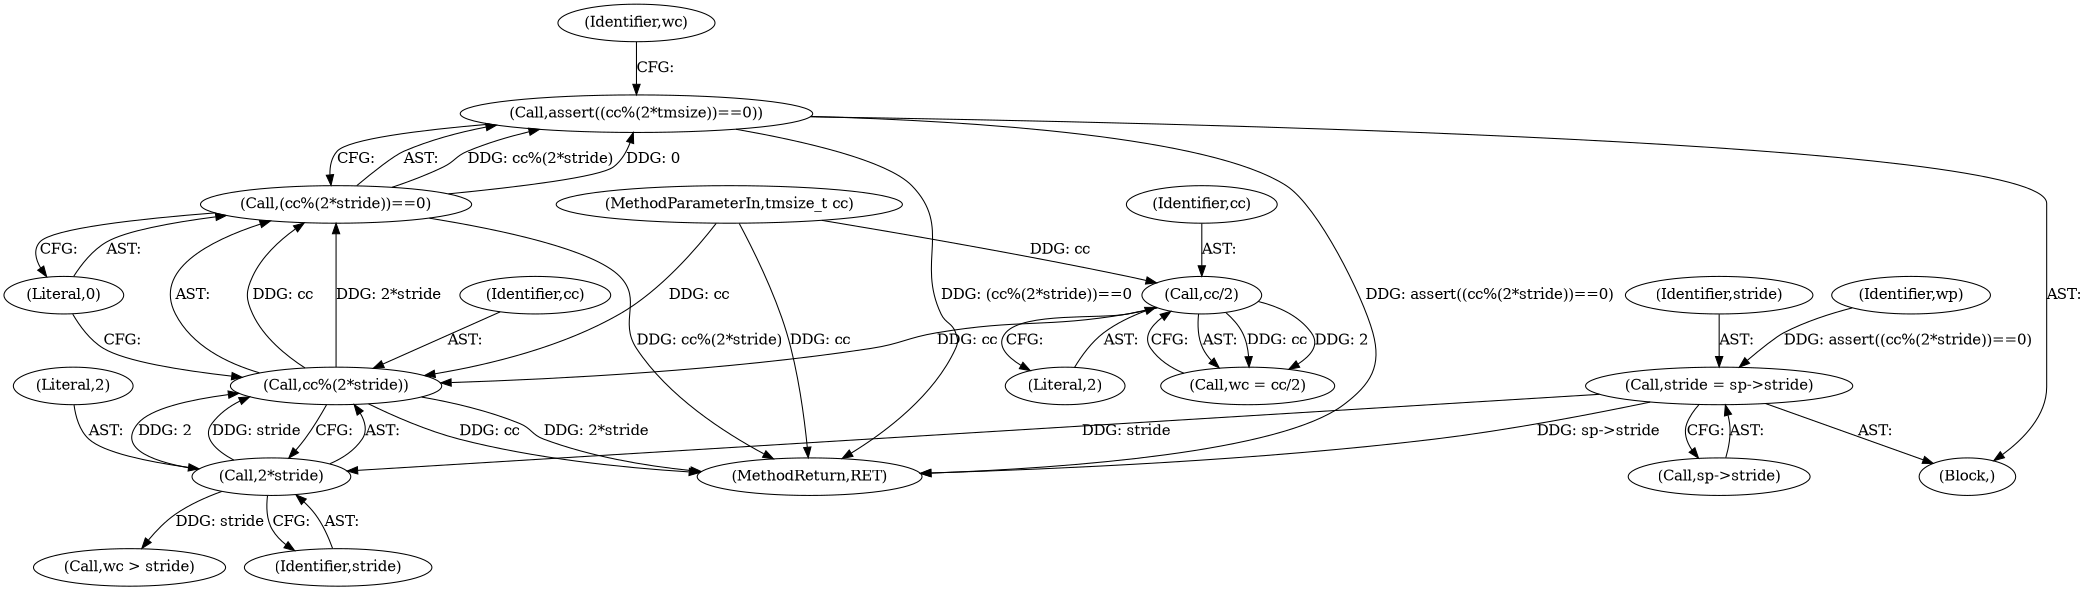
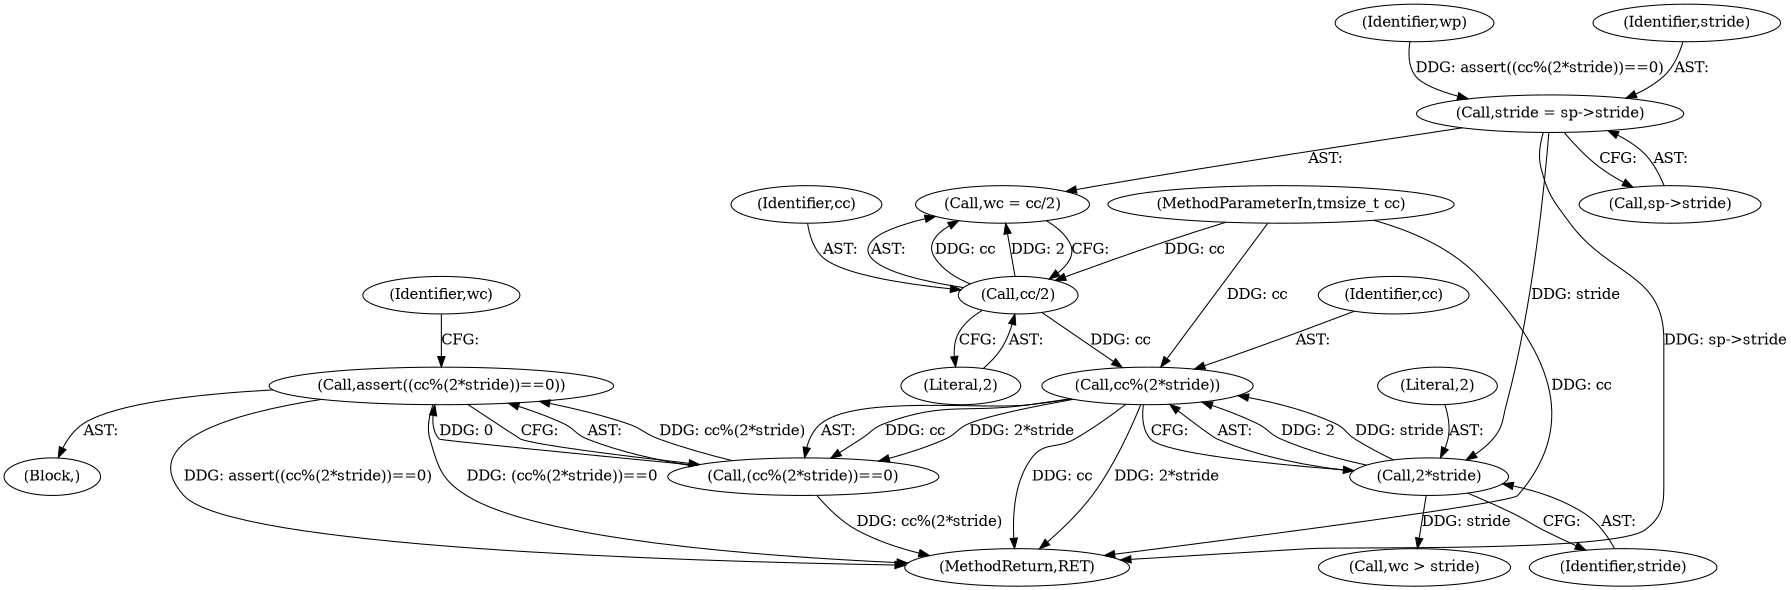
(636, 114) -> (441, 386)
(64, 295) -> none
(1844, 432) -> (1269, 158)
